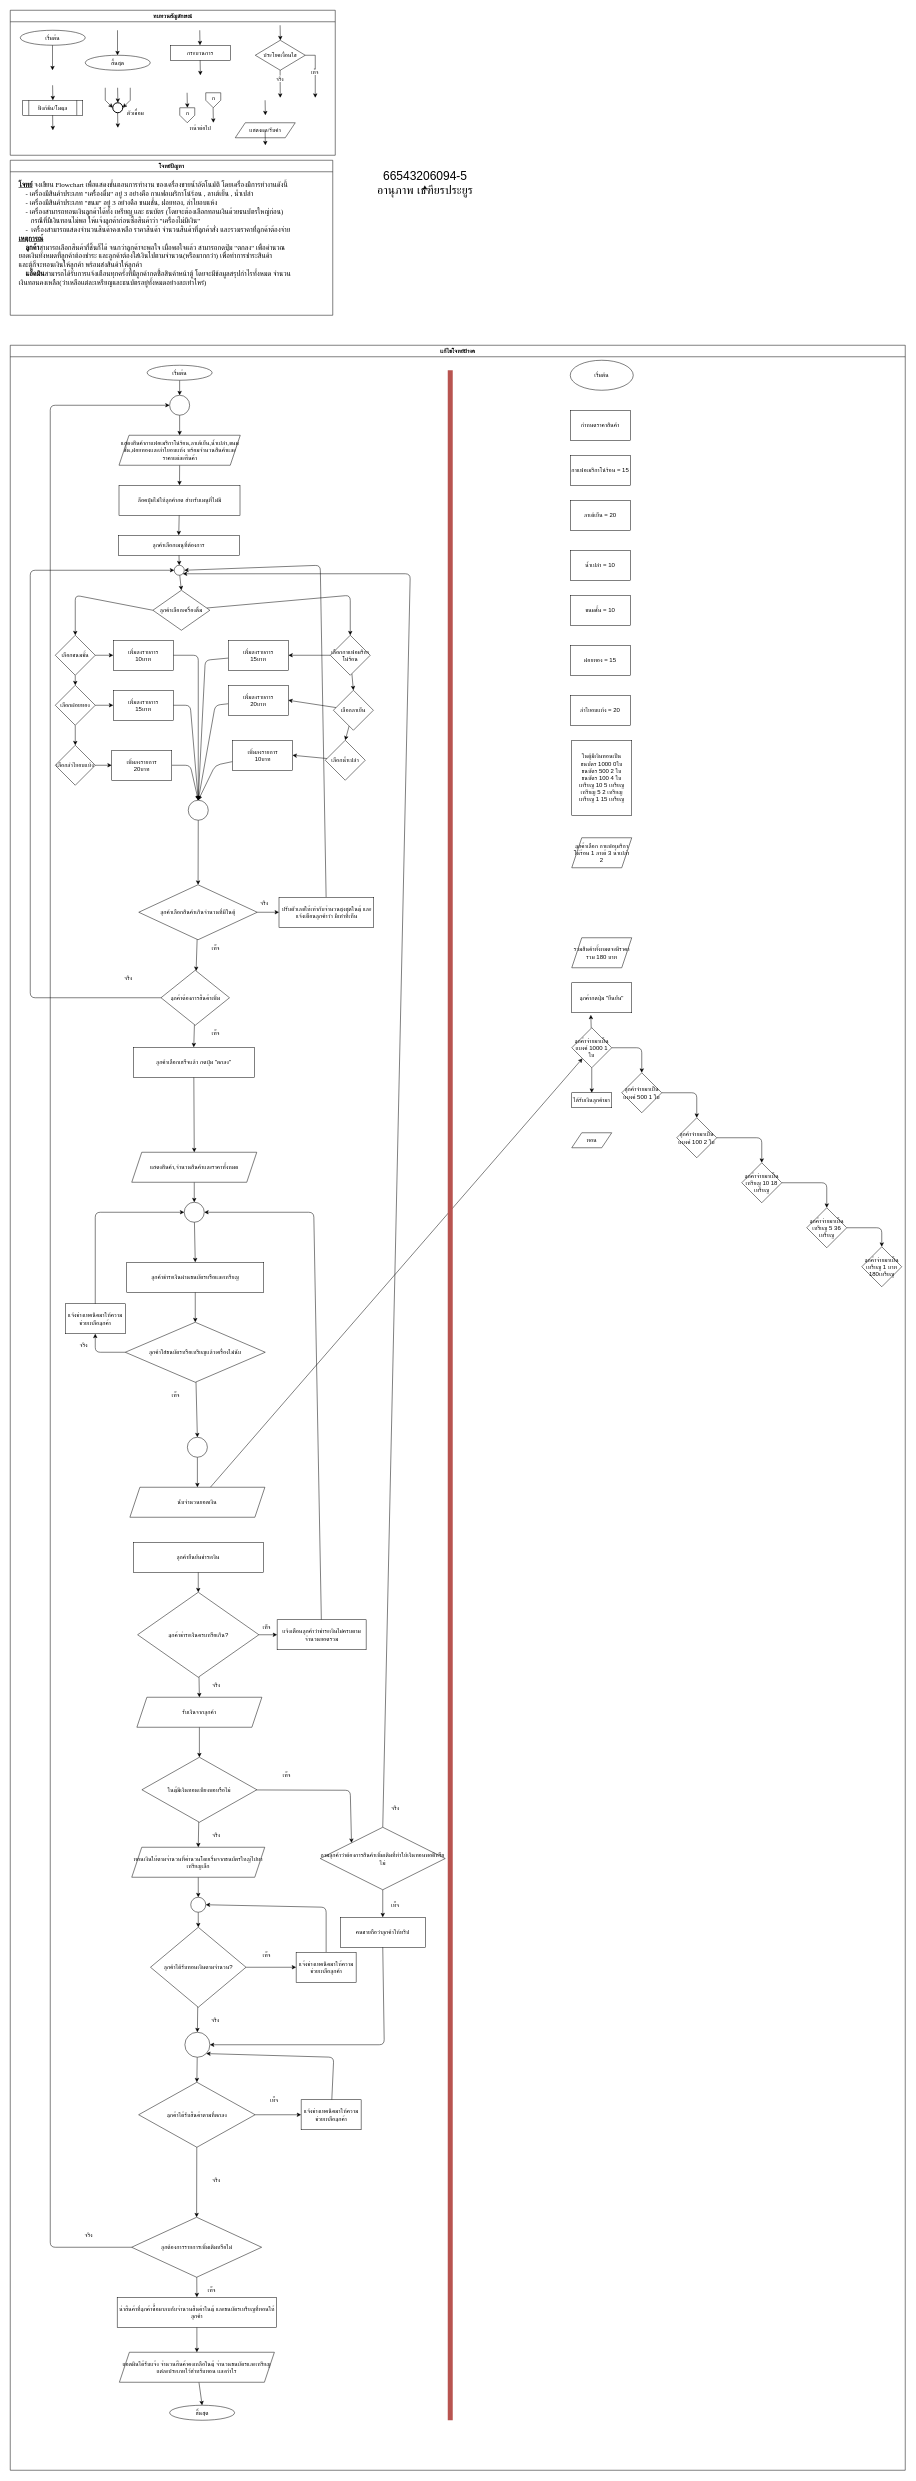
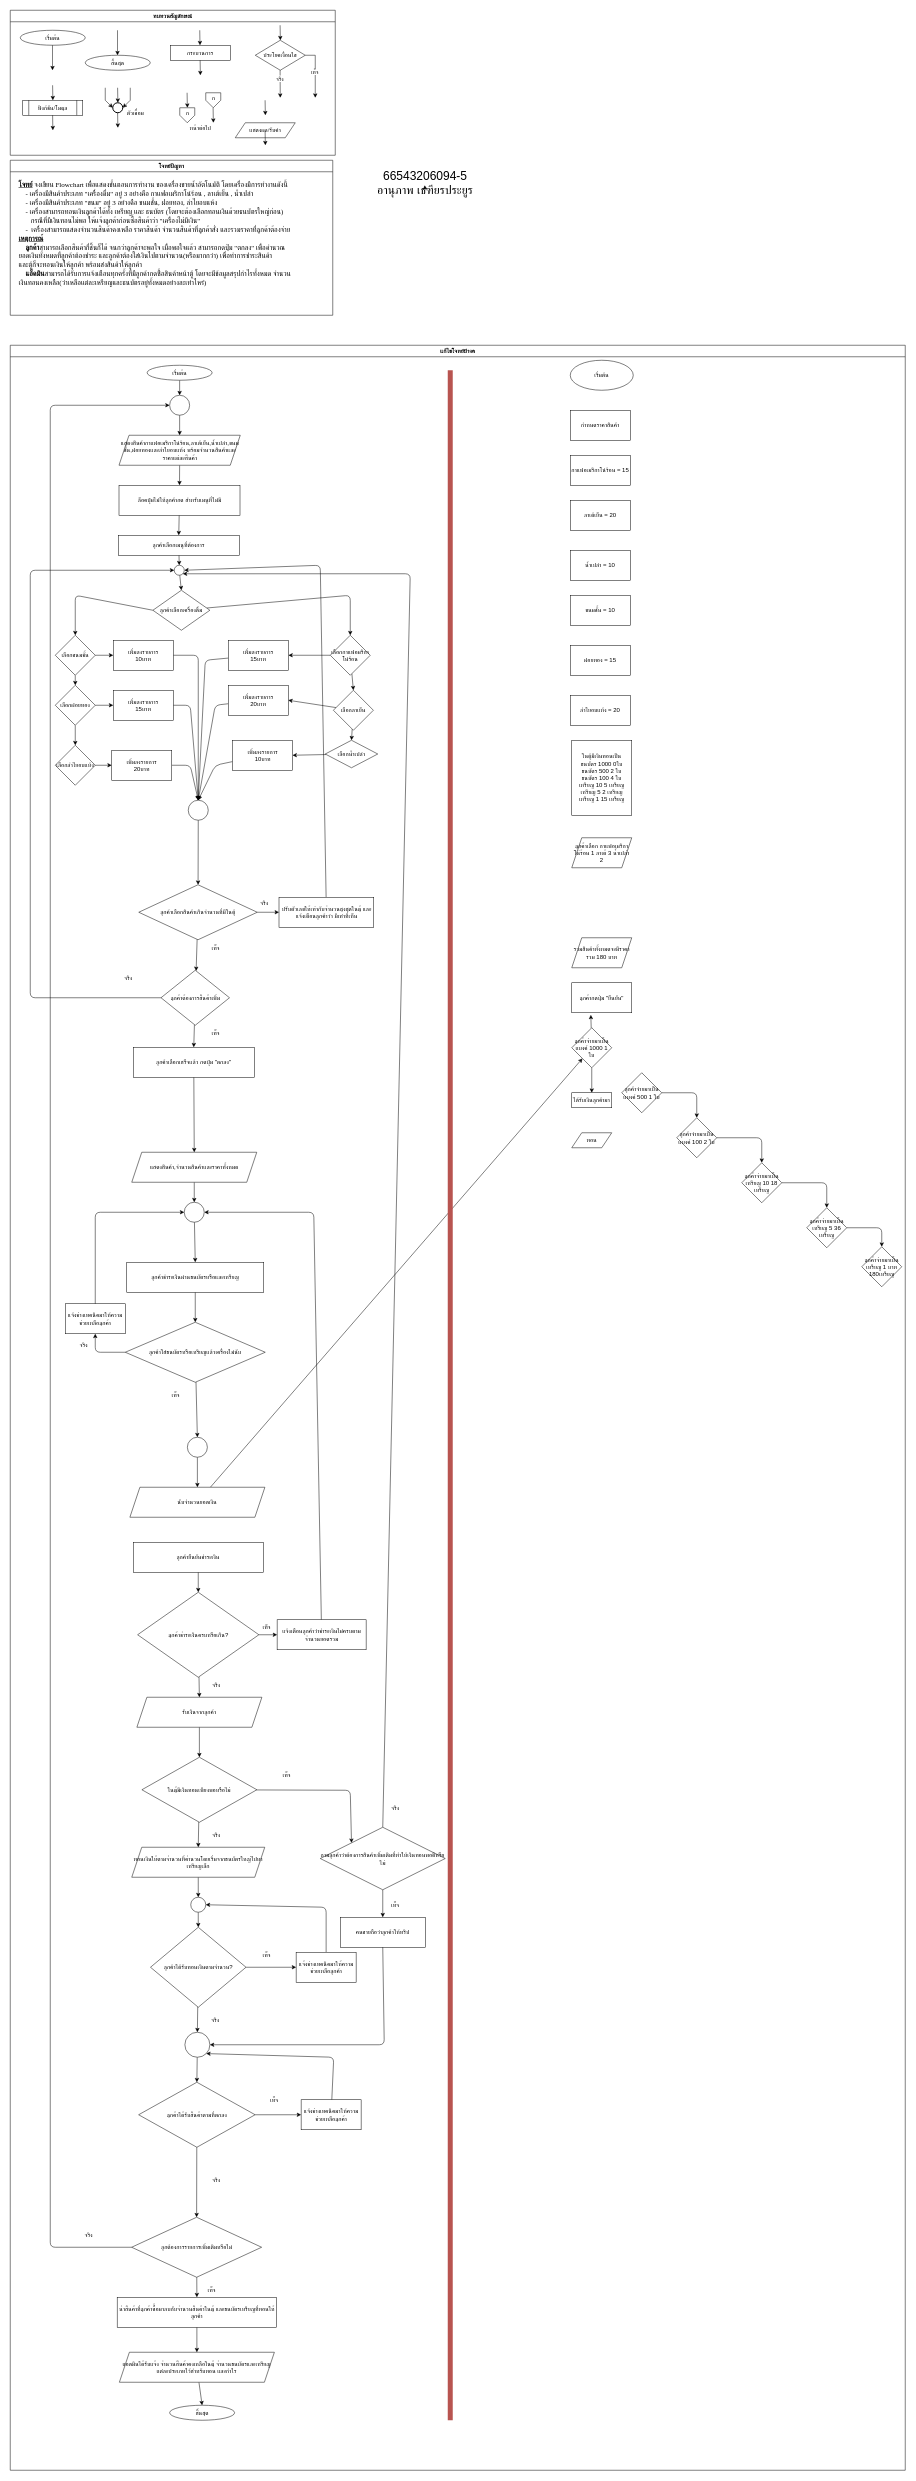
(345, 760) -> (352, 754)
(642, 1069) -> none
